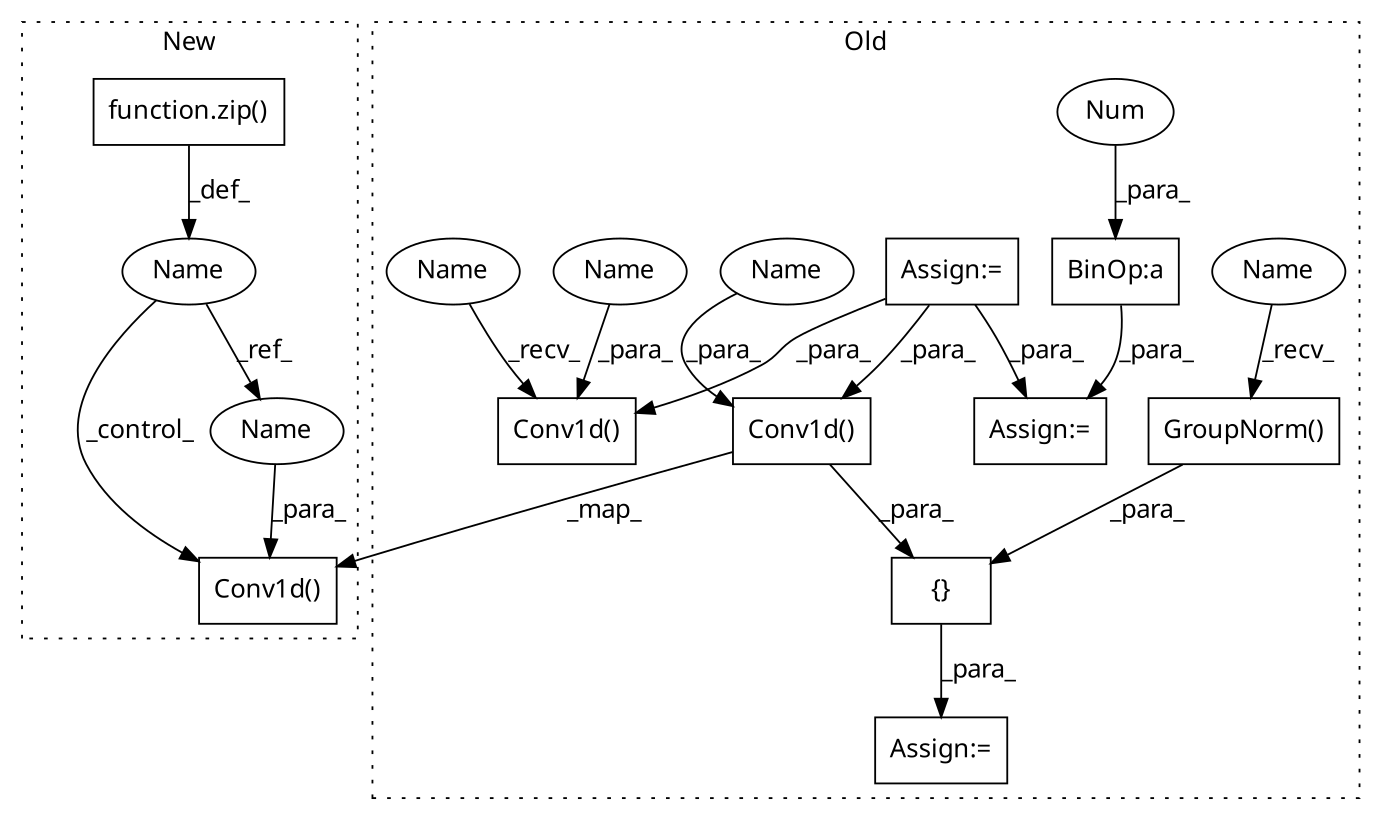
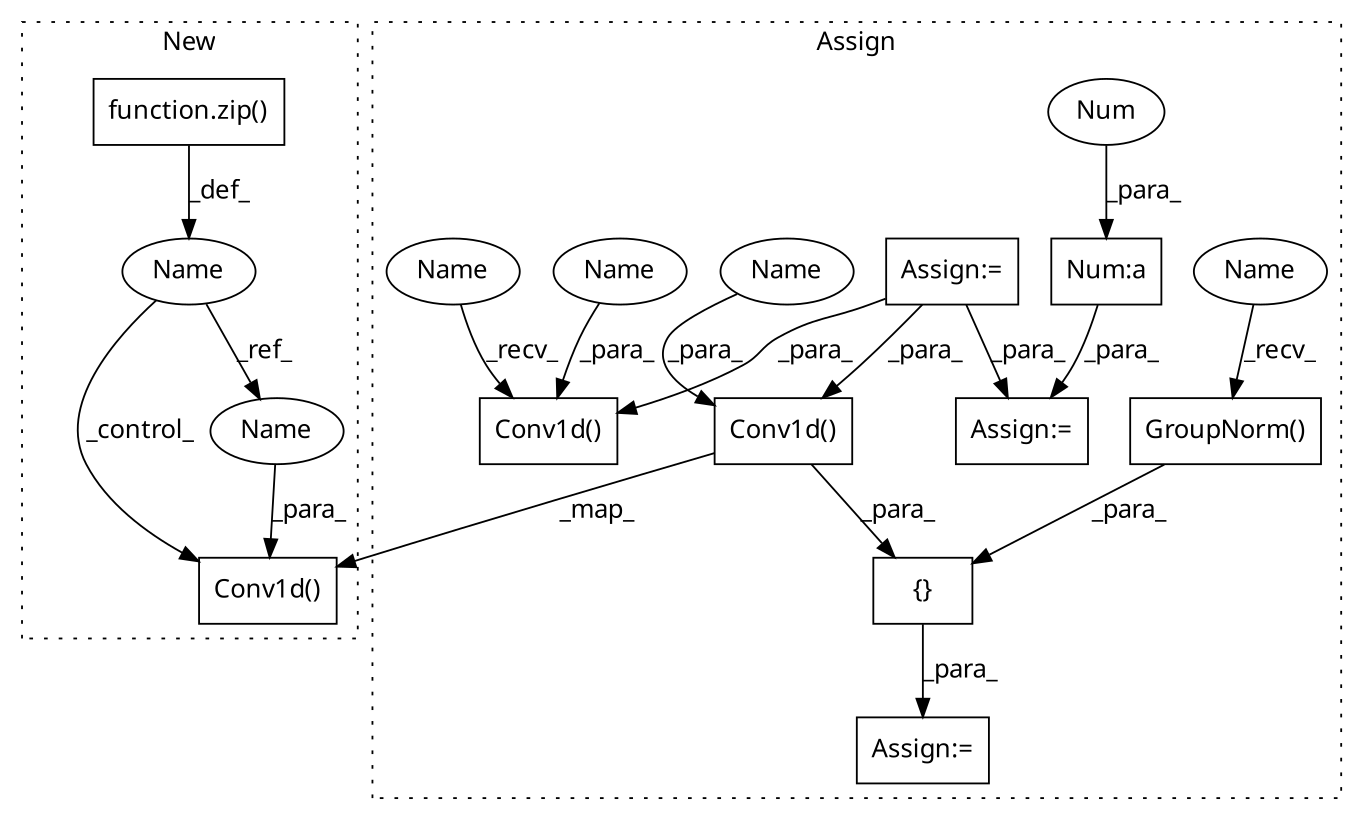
(866, 43) -> (857, 43)
(1116, 272) -> (1106, 272)
